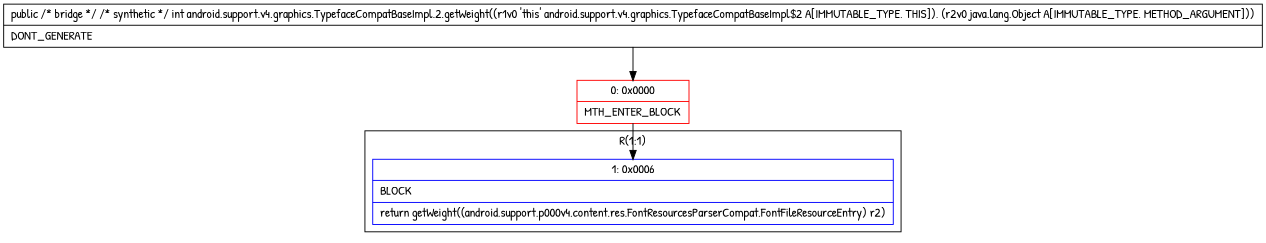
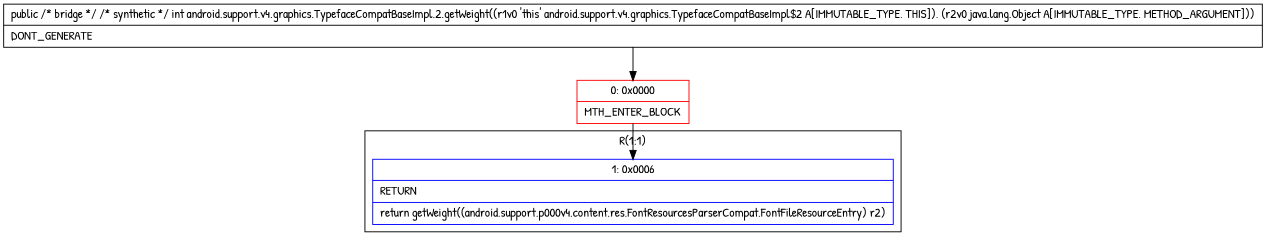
(396, 191) -> (398, 191)
